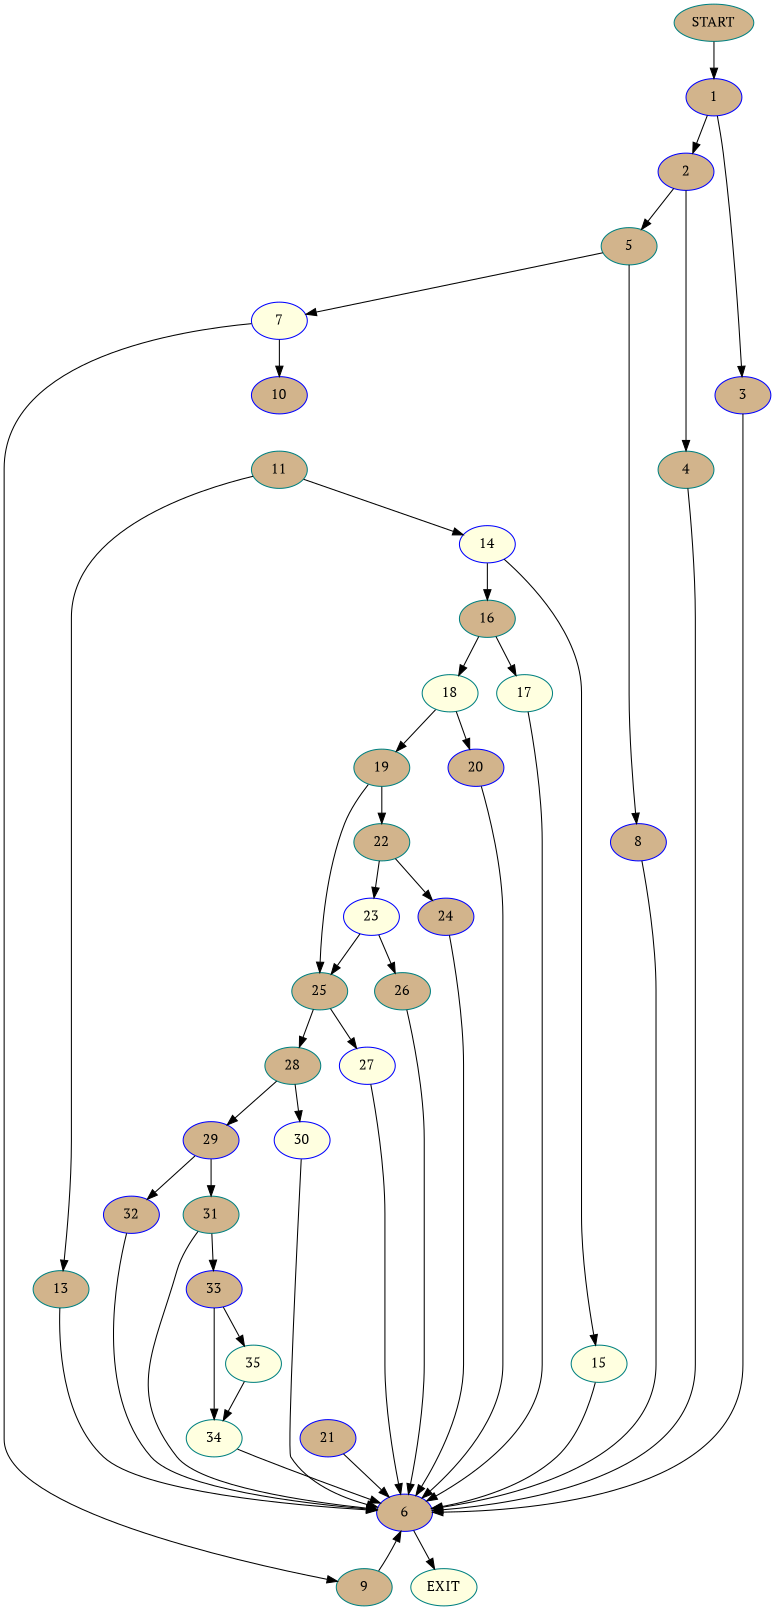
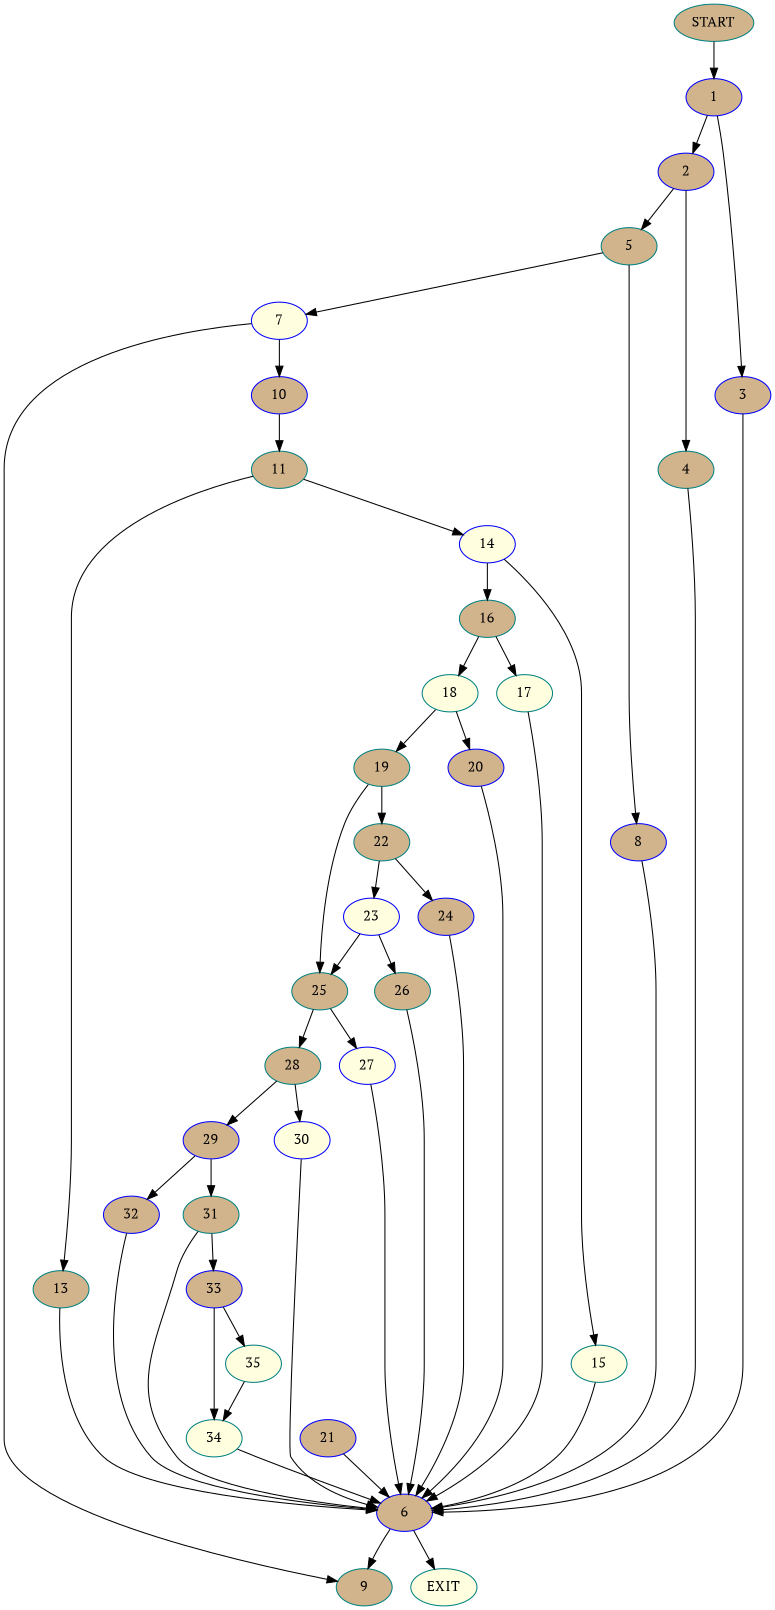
none -> (279, 427)
(388, 1556) -> (381, 1544)
